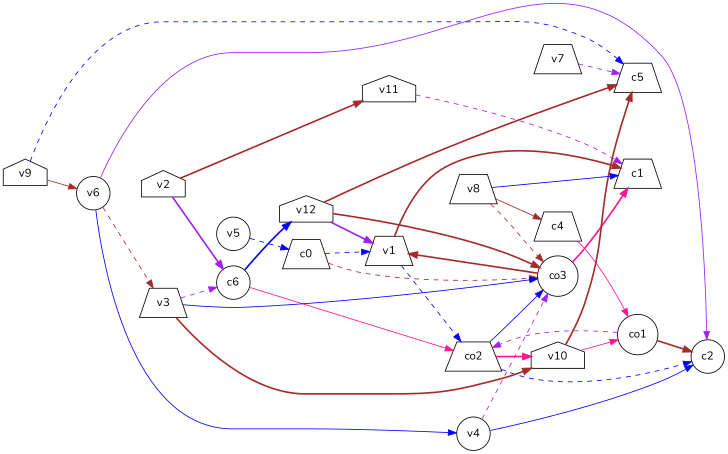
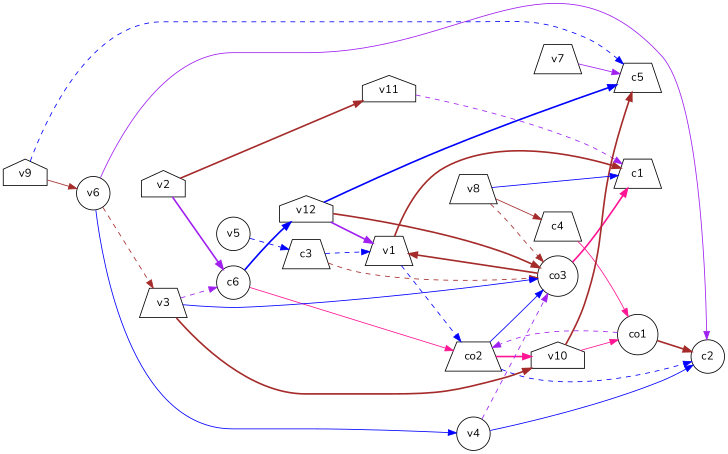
(595, 68) -> (595, 68)
(465, 141) -> (465, 141)
(306, 254) -> (306, 254)
